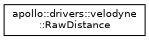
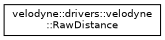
(75, 20) -> (82, 20)
